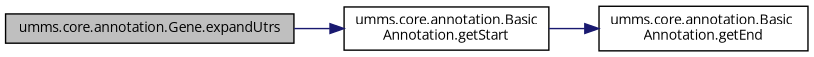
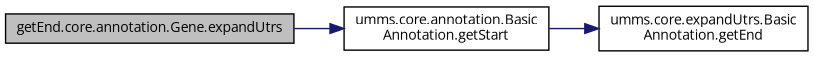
(150, 29) -> (150, 29)
(703, 29) -> (703, 29)
